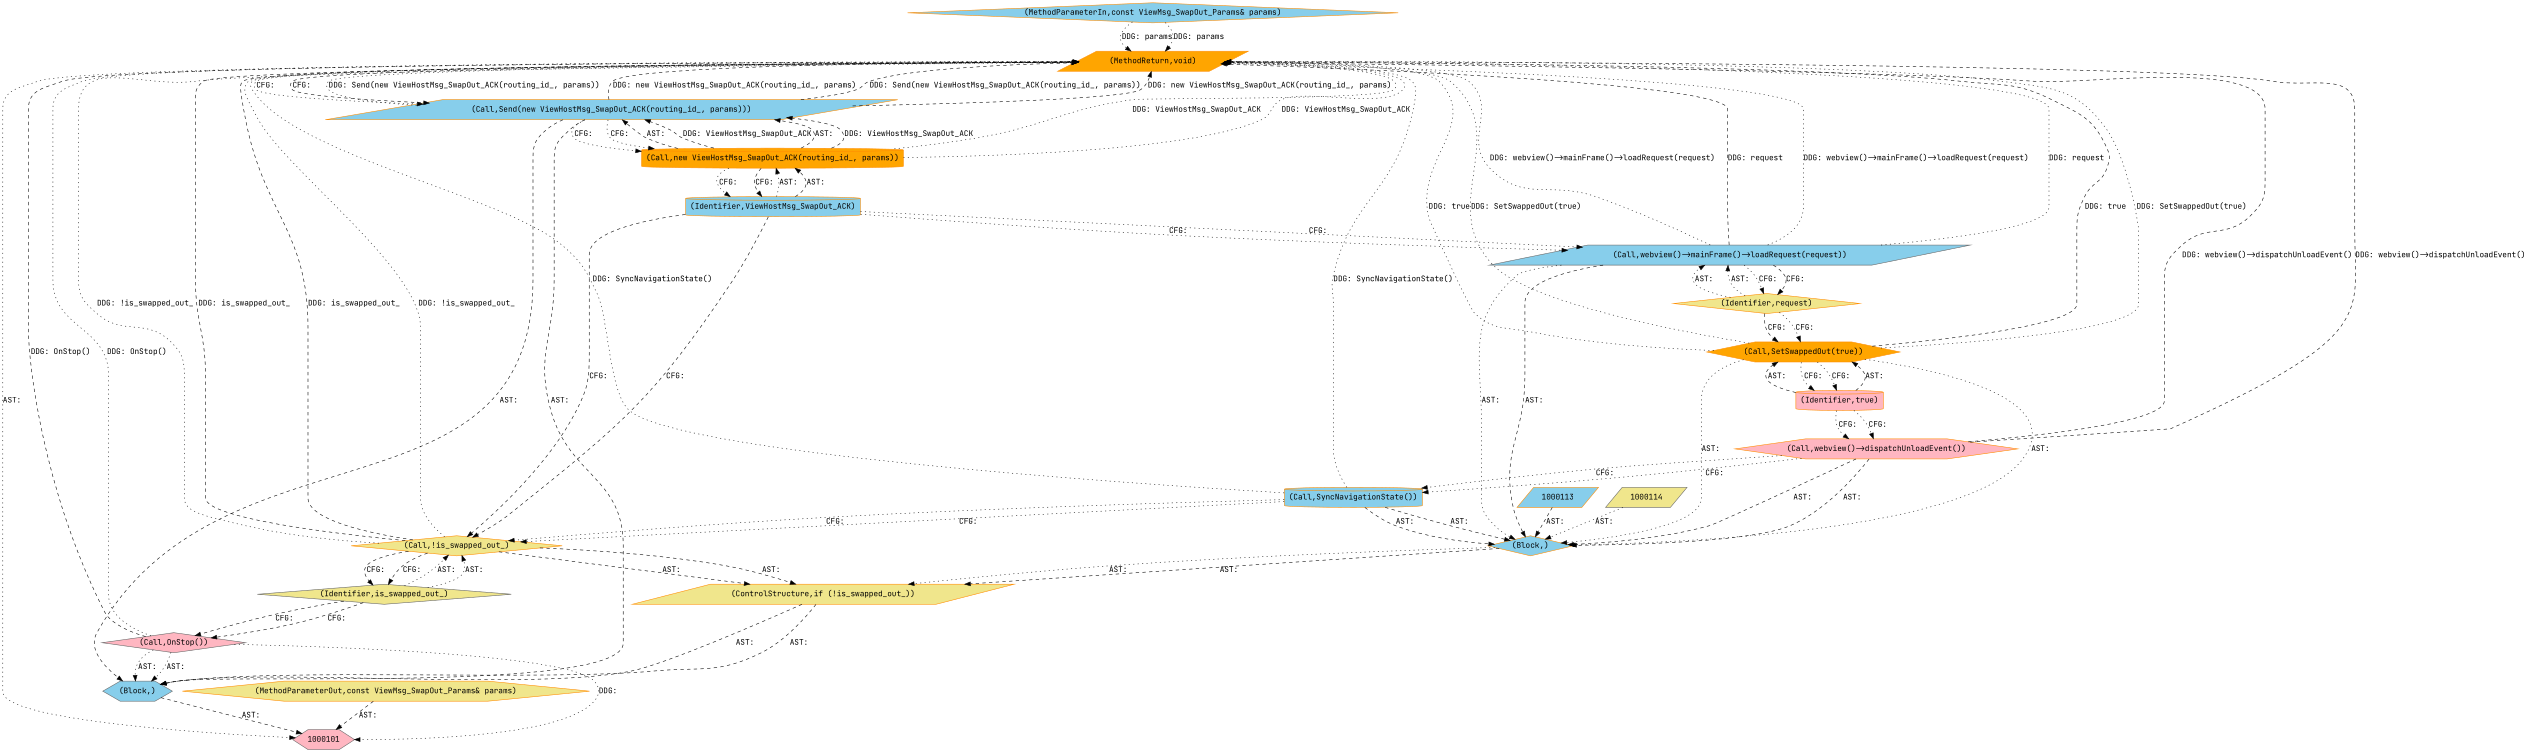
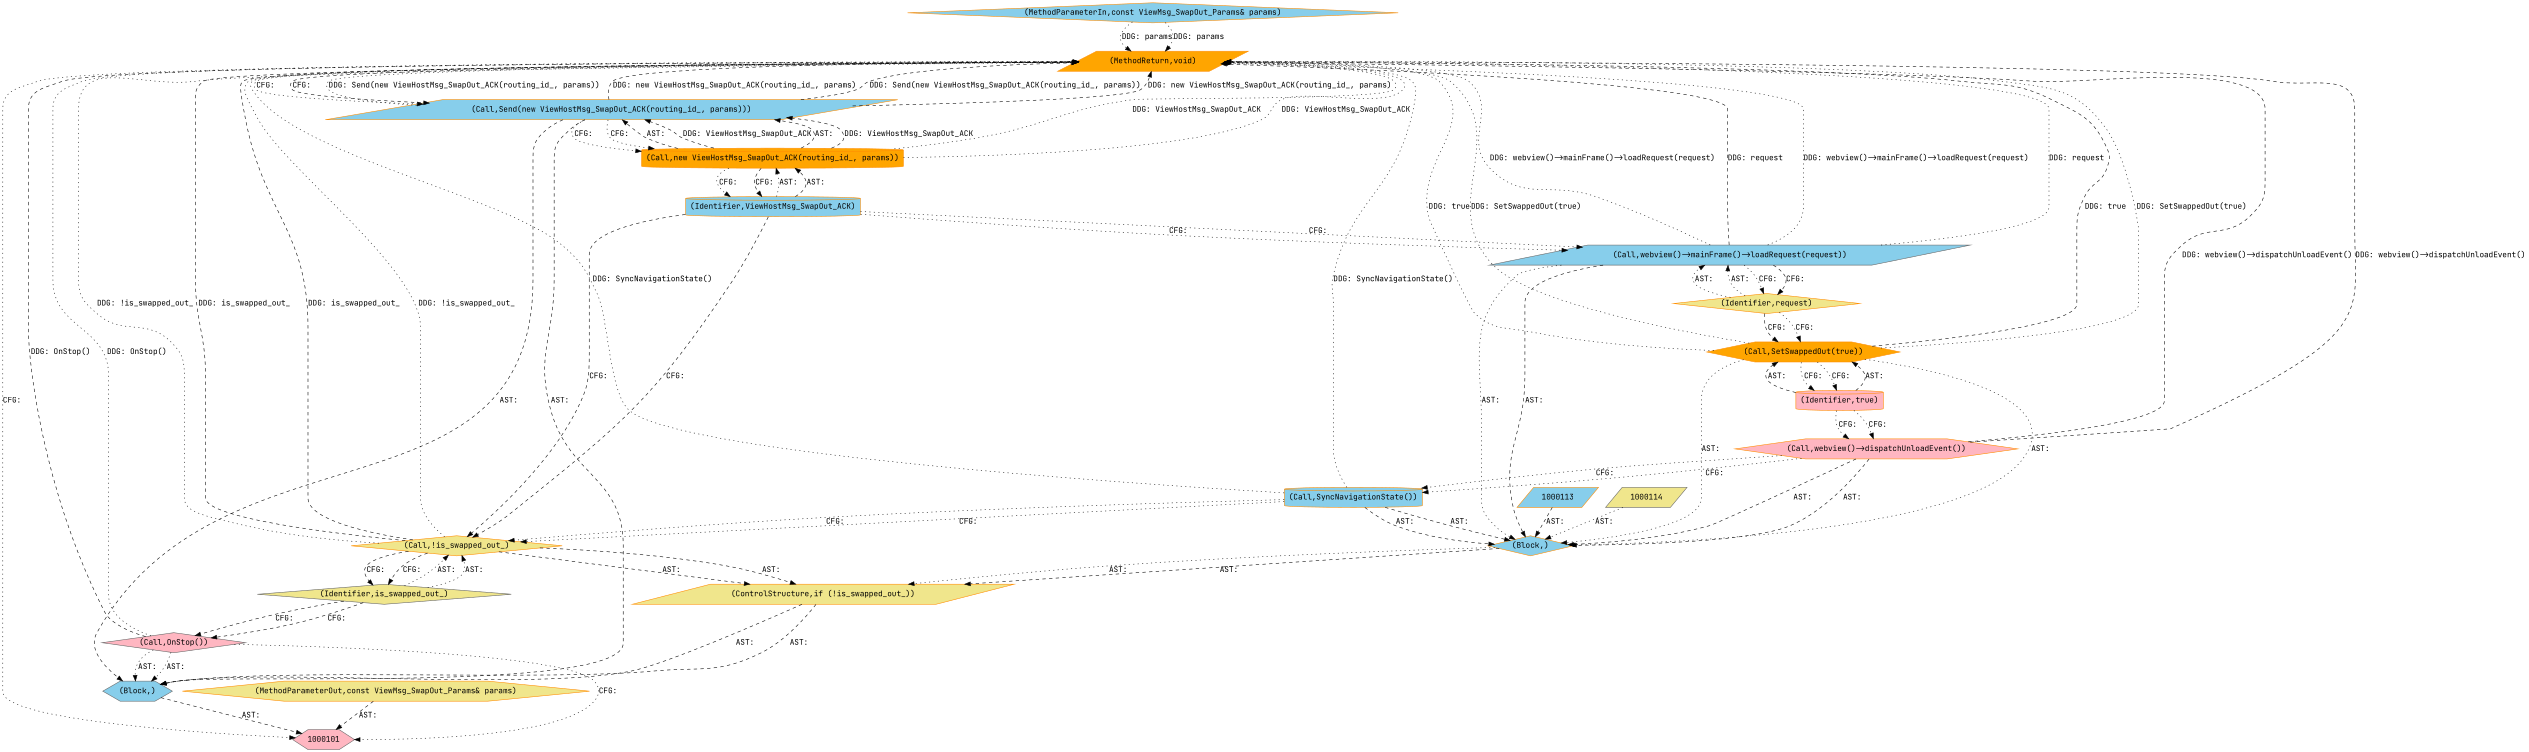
(14, 400) -> (14, 400)
(610, 691) -> (610, 691)
